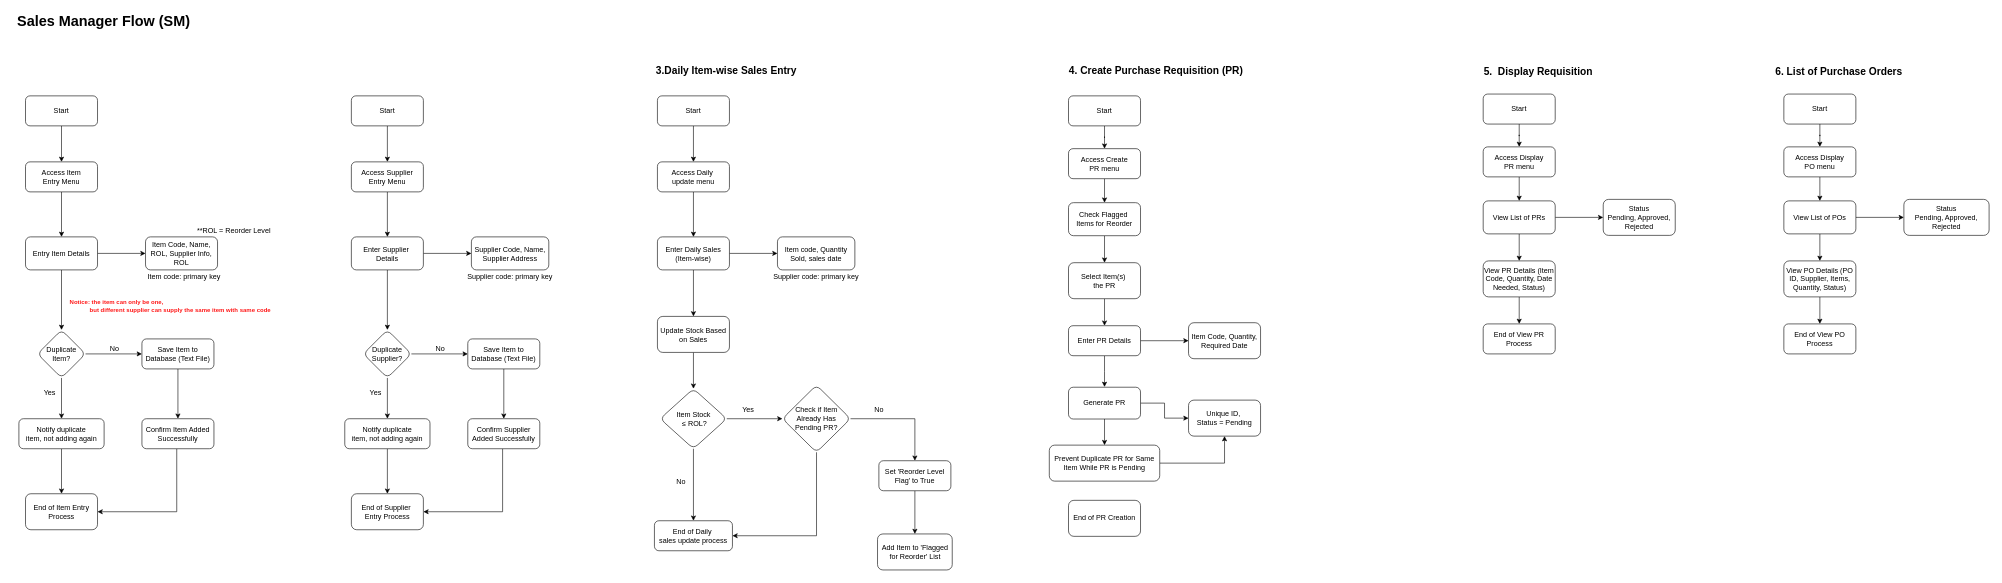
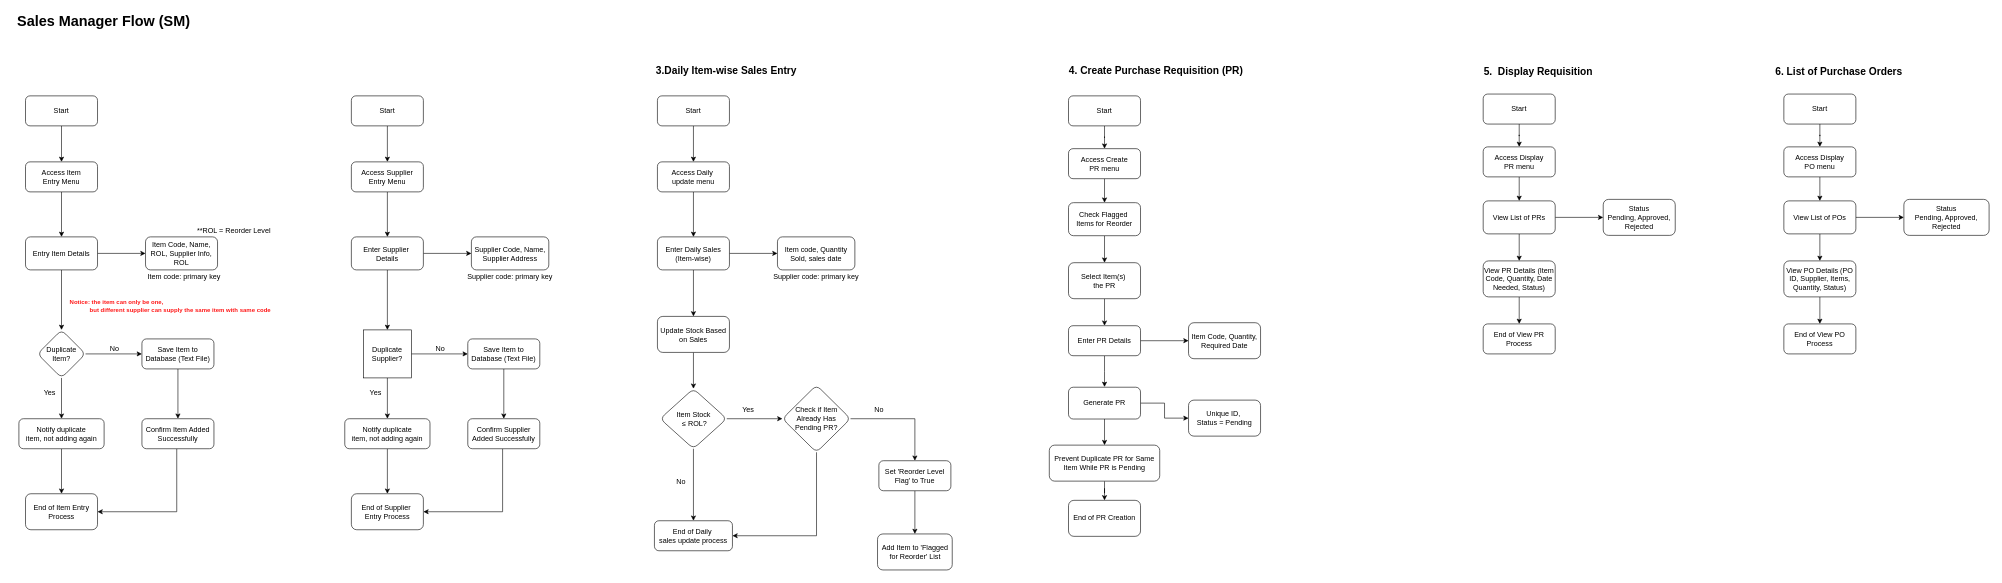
(387, 354) -> (387, 354)
(1224, 453) -> (1104, 493)
